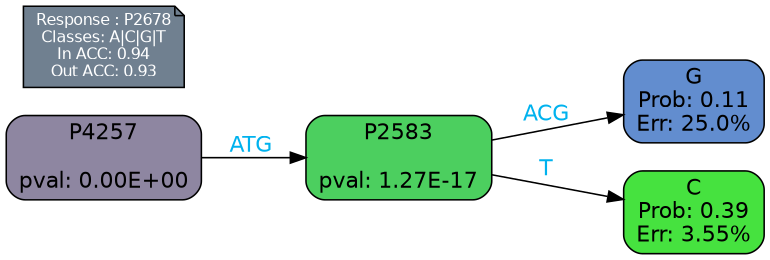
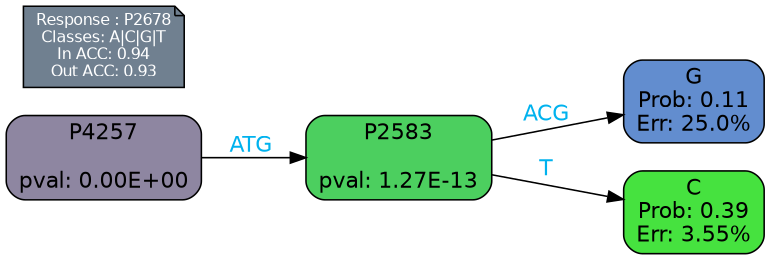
(399, 158) -> (399, 158)
